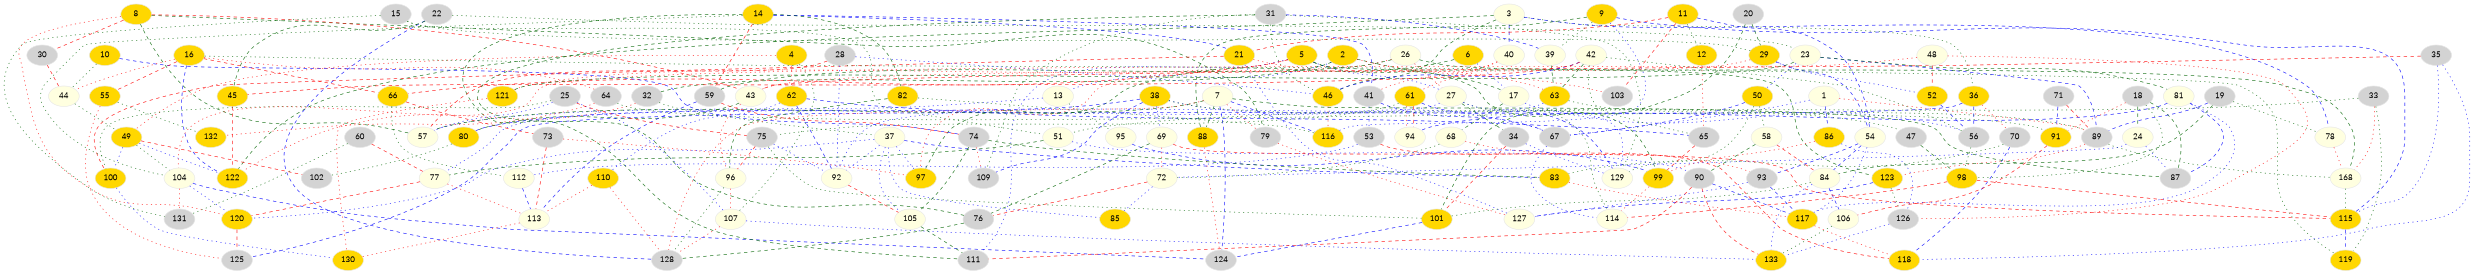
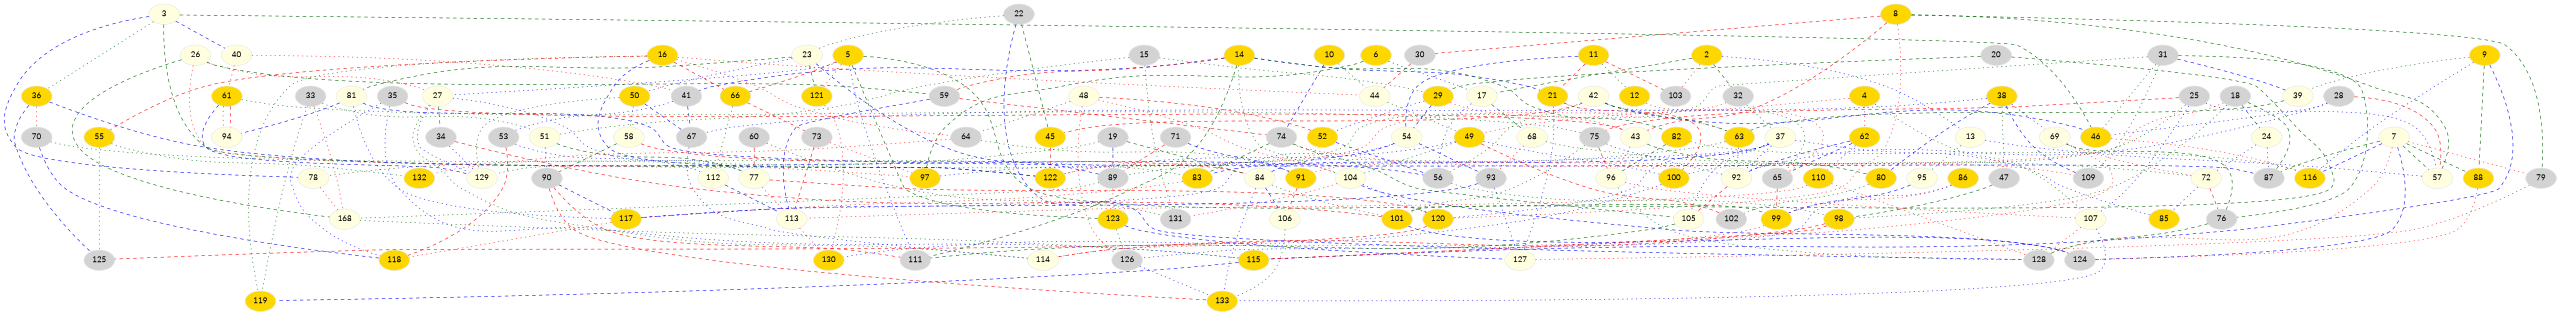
(1824, 96) -> none
none -> (1018, 119)
(1863, 199) -> (1841, 231)
